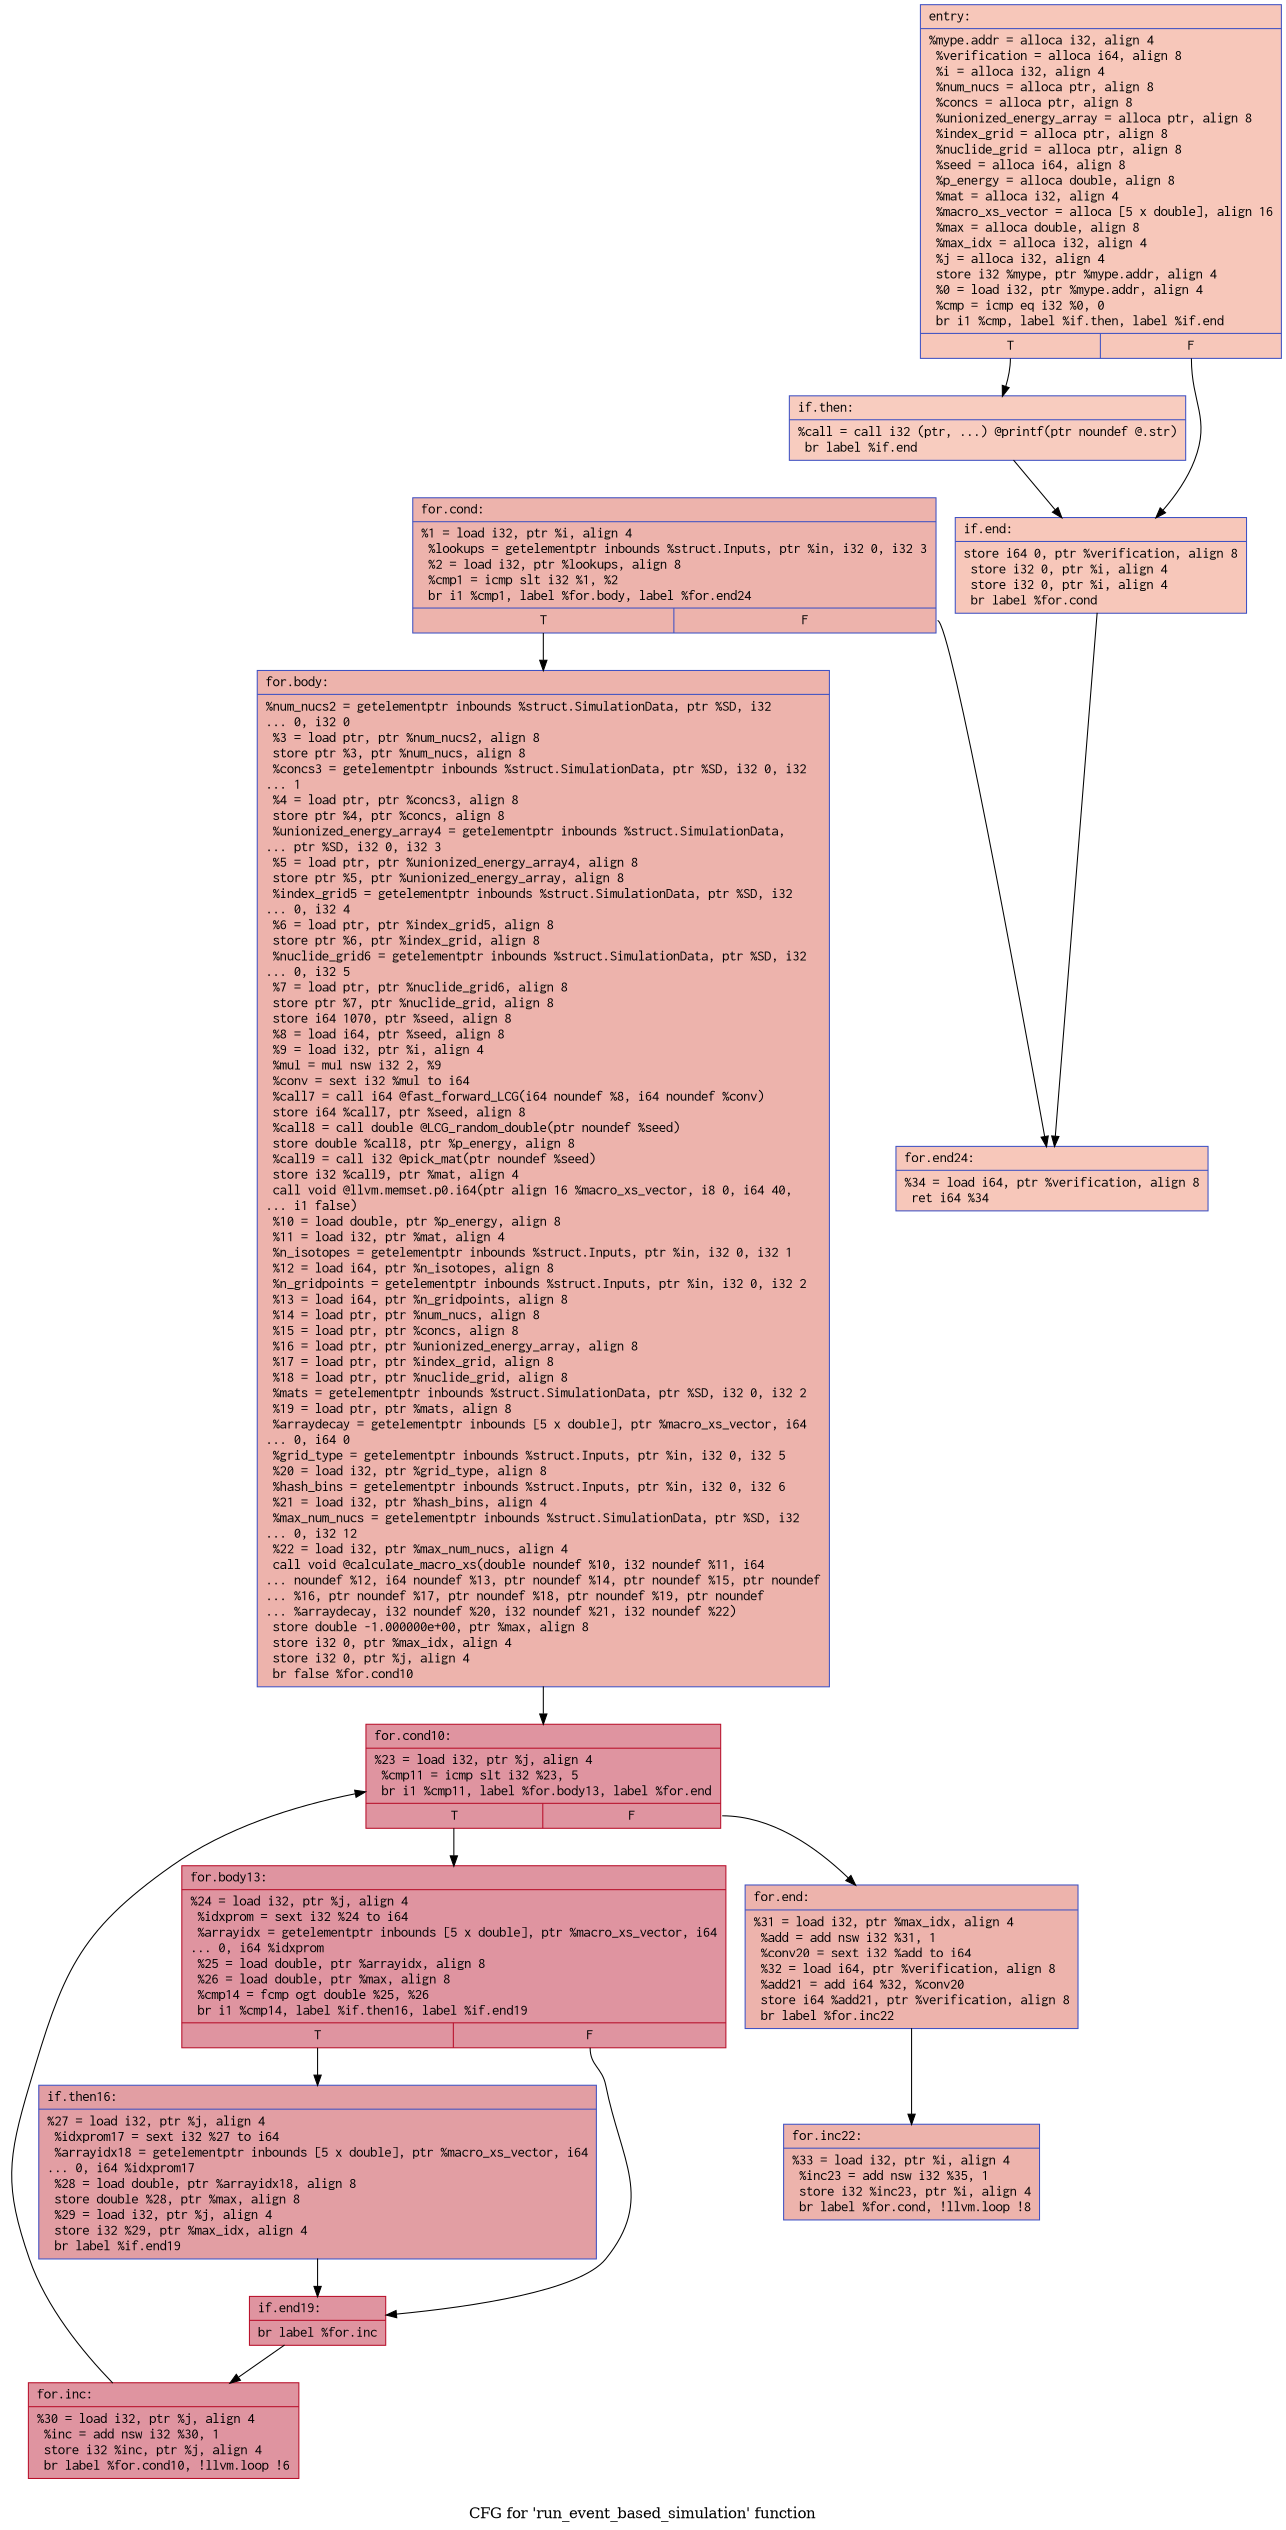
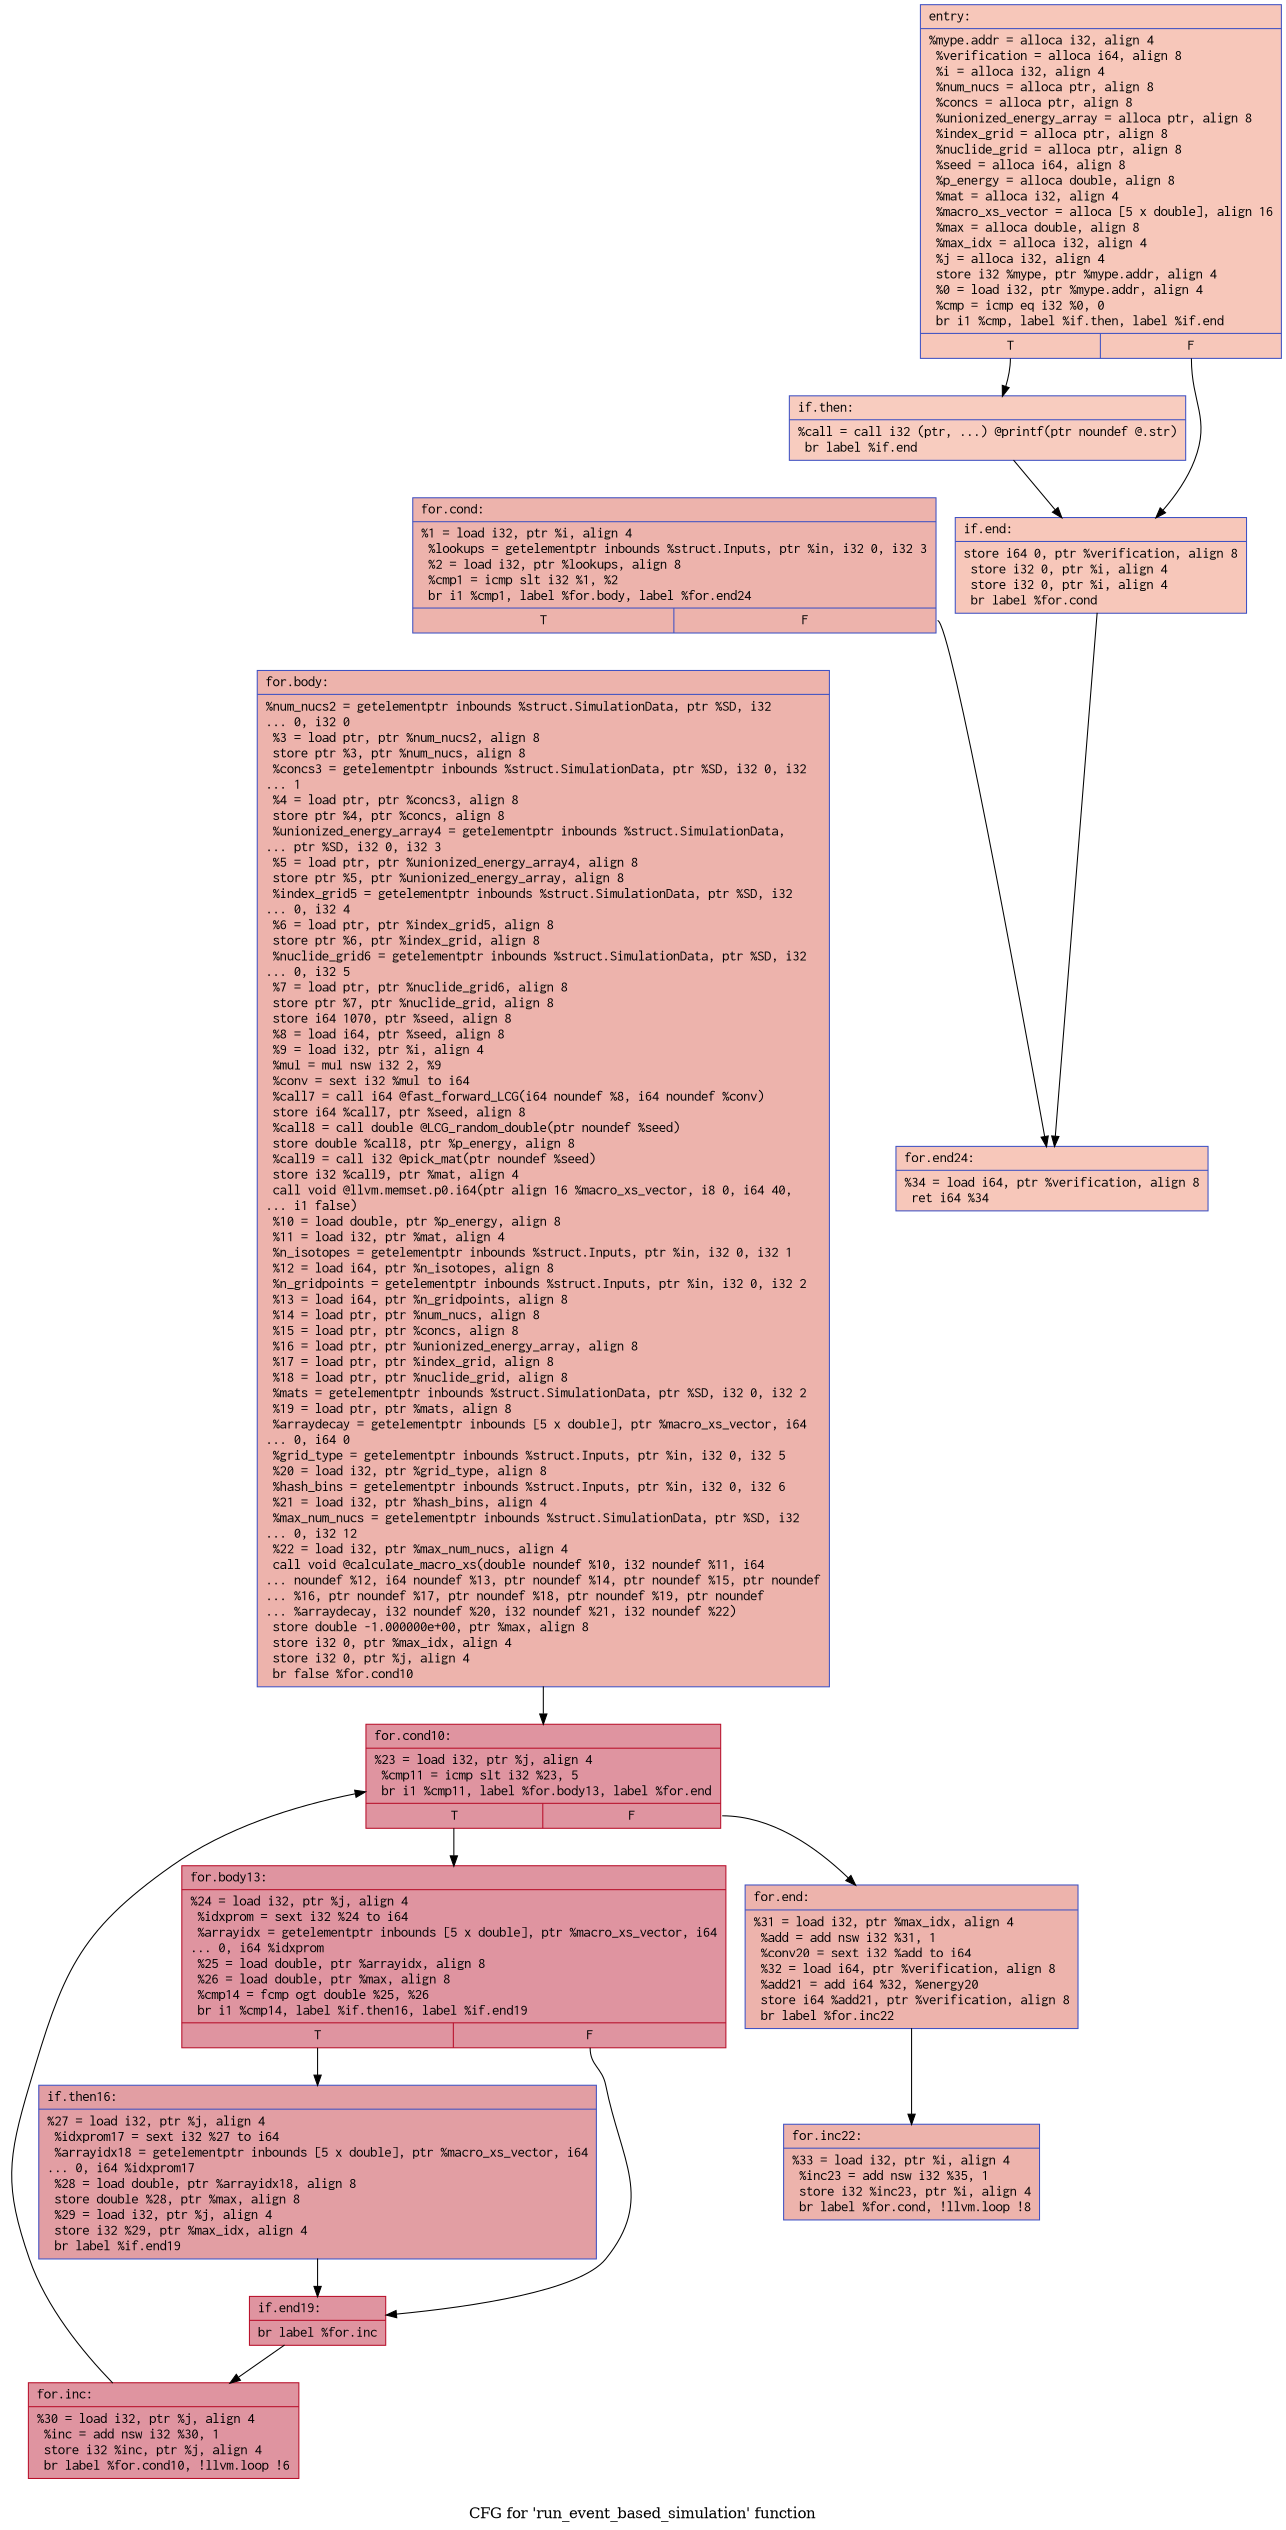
(543, 646) -> none
(859, 1984) -> (866, 1984)
